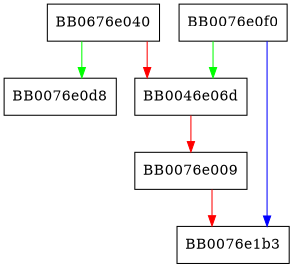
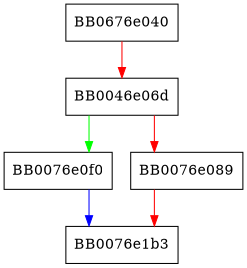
(213, 54) -> (89, 129)
(60, 97) -> none
(191, 171) -> (187, 171)
